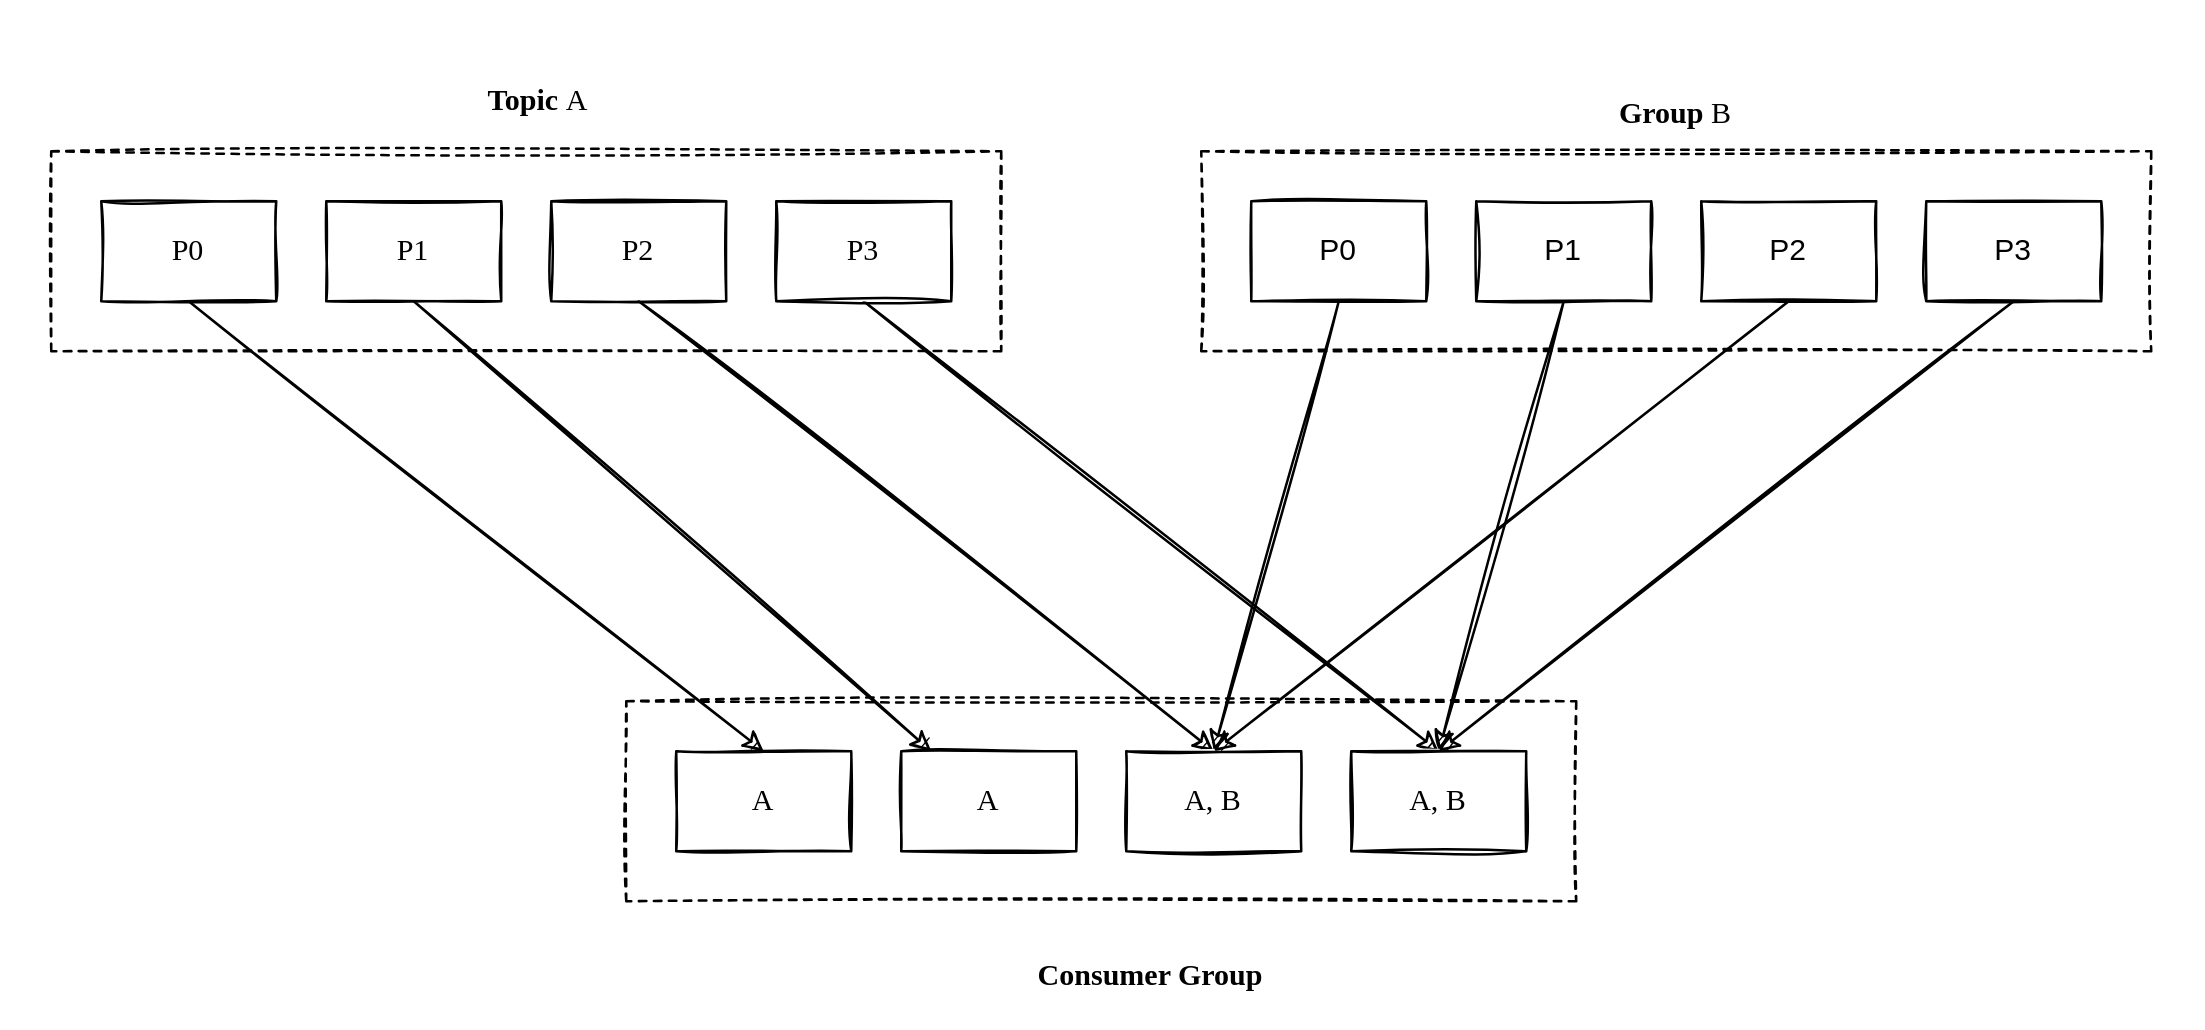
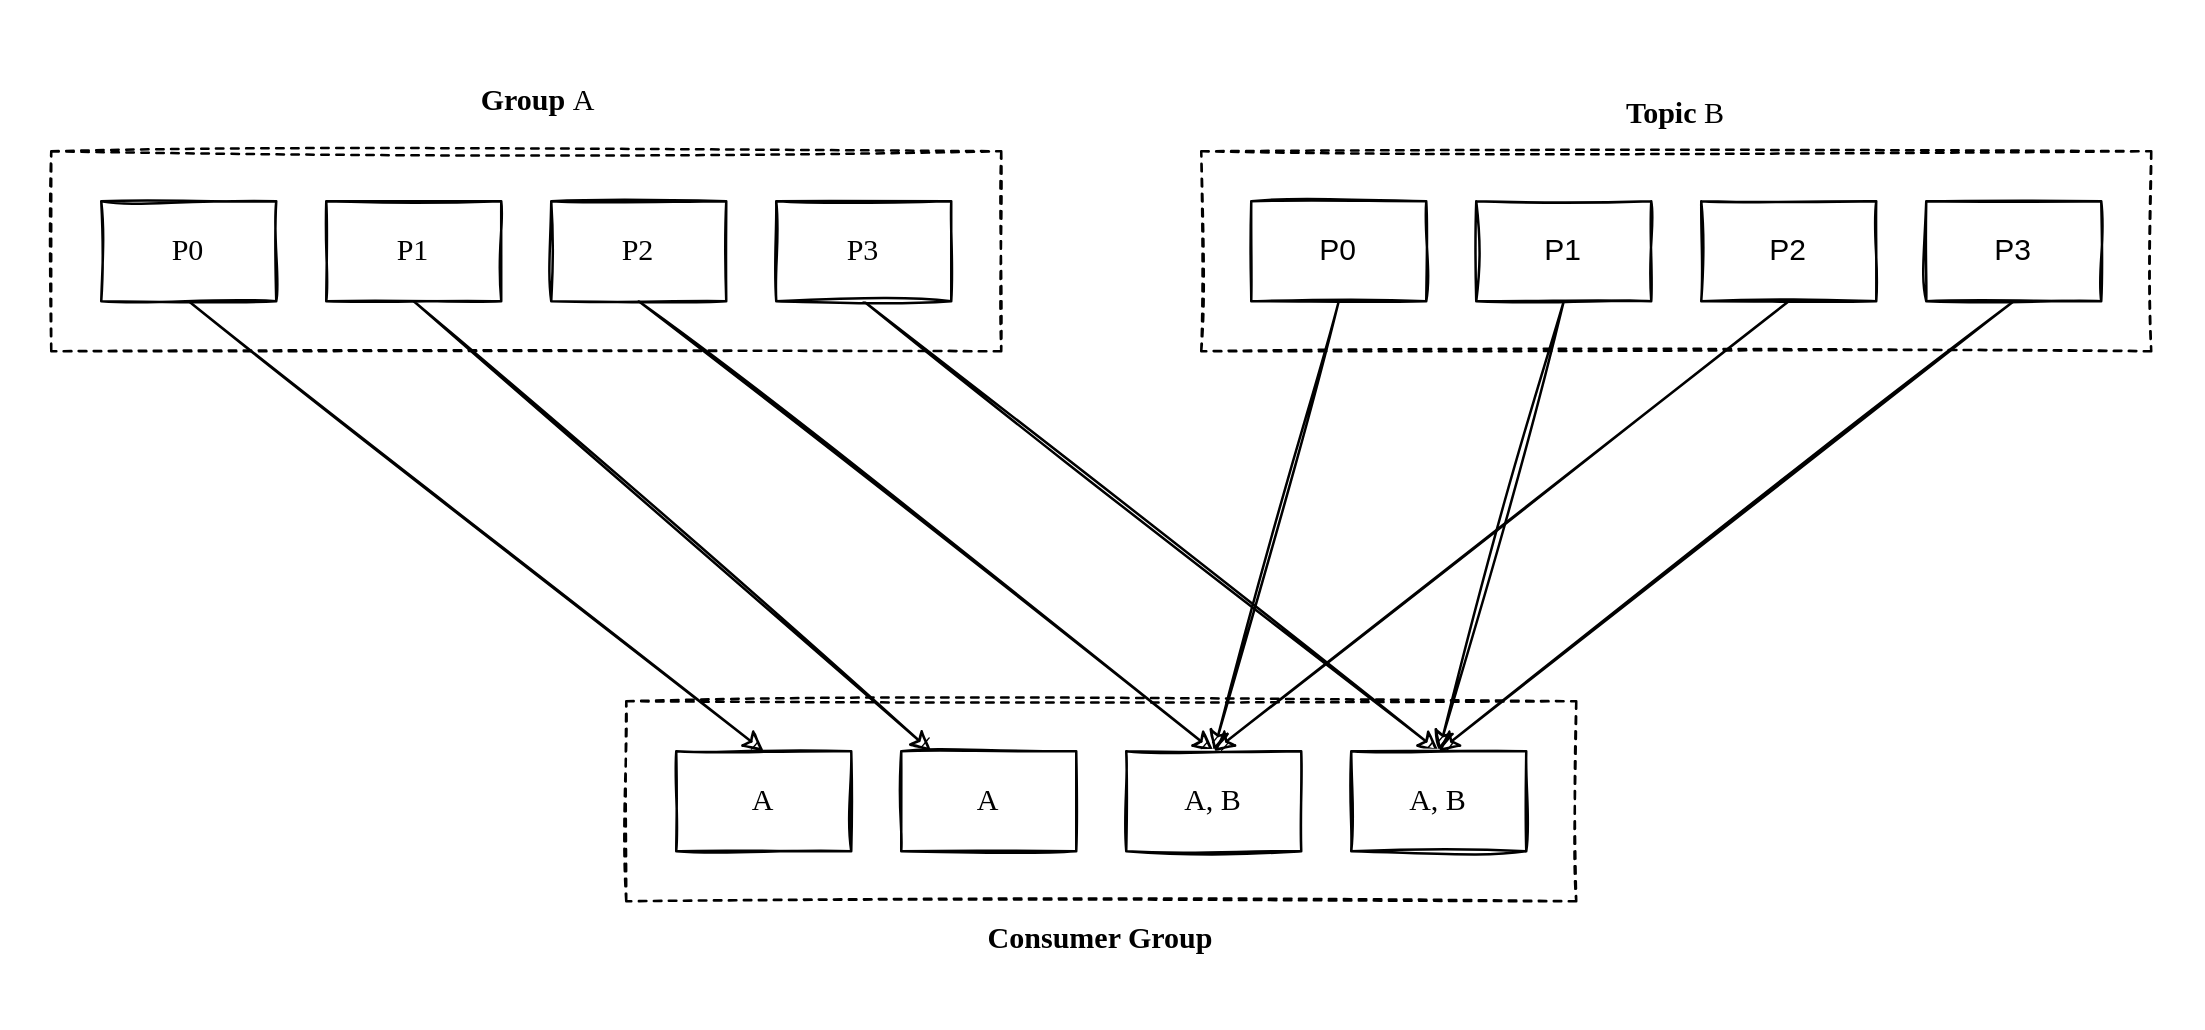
(539, 101) -> (539, 101)
(1676, 114) -> (1676, 114)
(1151, 976) -> (1101, 939)
